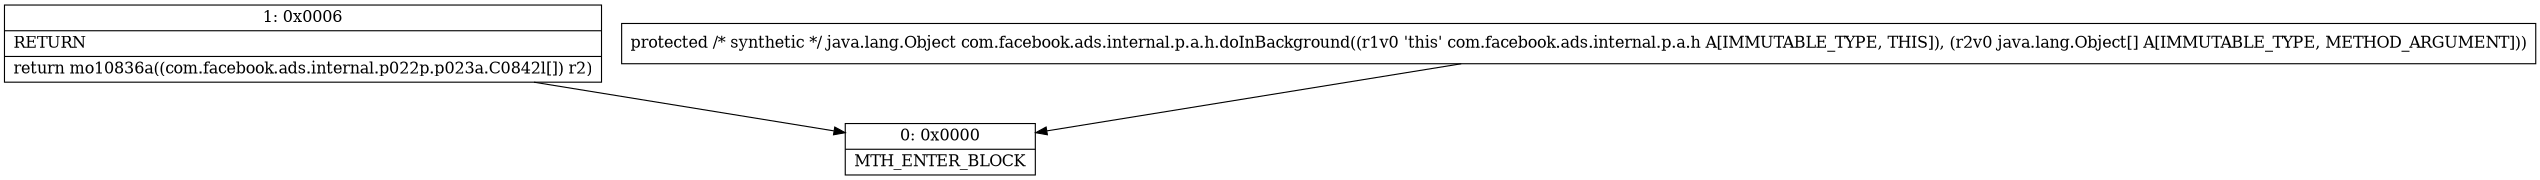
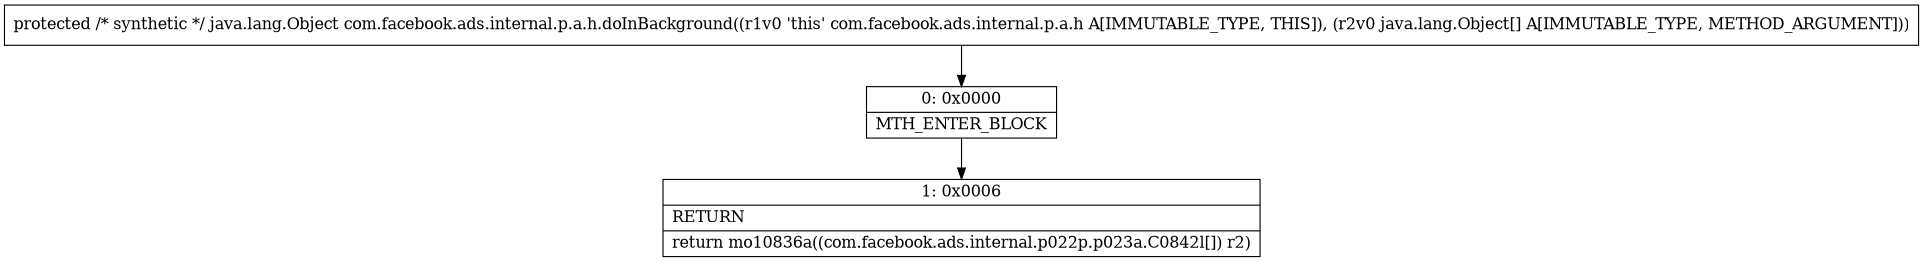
(684, 107) -> (962, 153)
